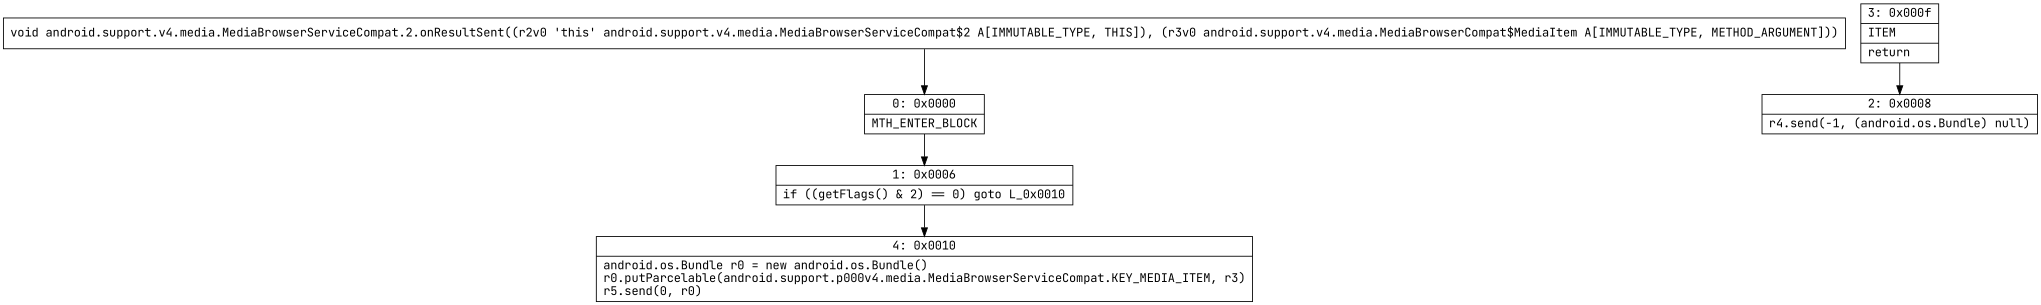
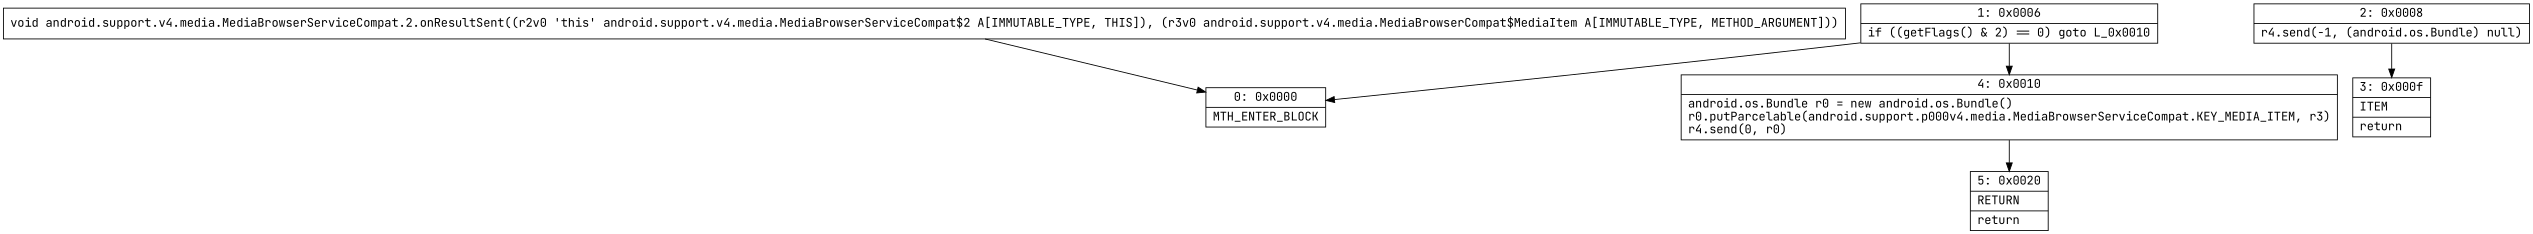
(1900, 74) -> (2392, 56)
(924, 145) -> (1598, 72)
none -> (2009, 201)
(653, 291) -> (1738, 130)
